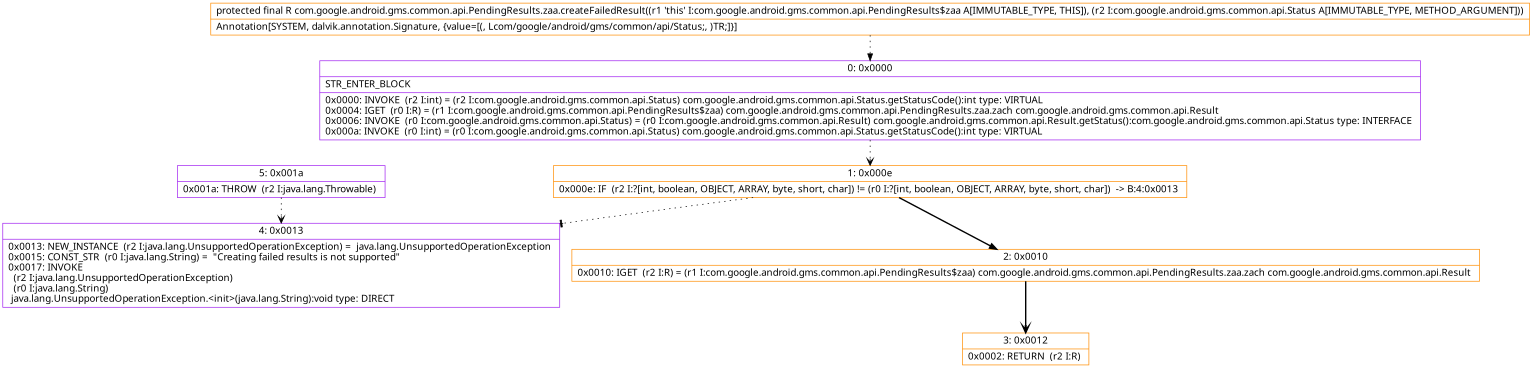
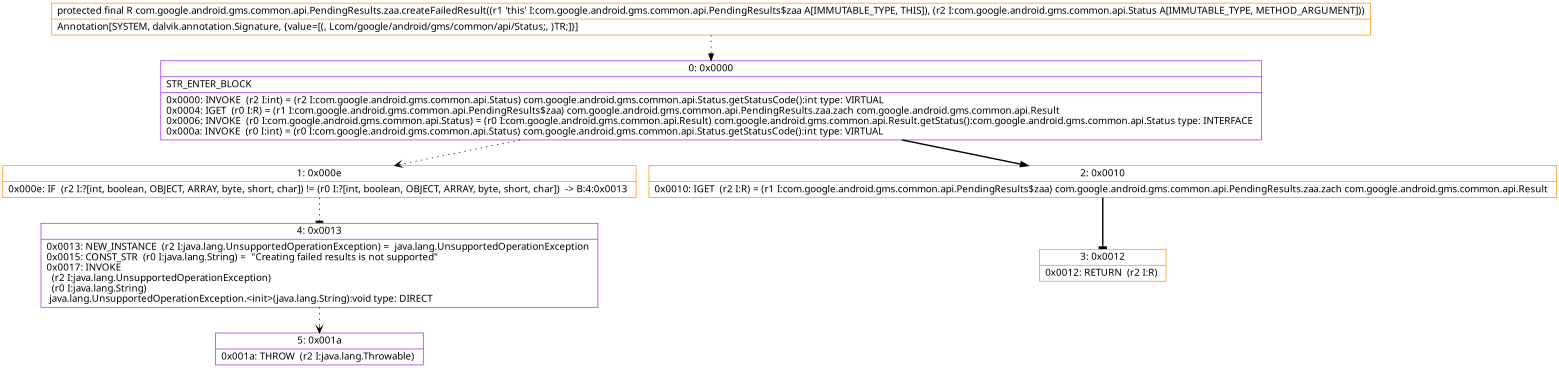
(281, 207) -> (319, 317)
(945, 222) -> (961, 152)
(1026, 304) -> (1103, 222)
(1026, 357) -> (1103, 273)
